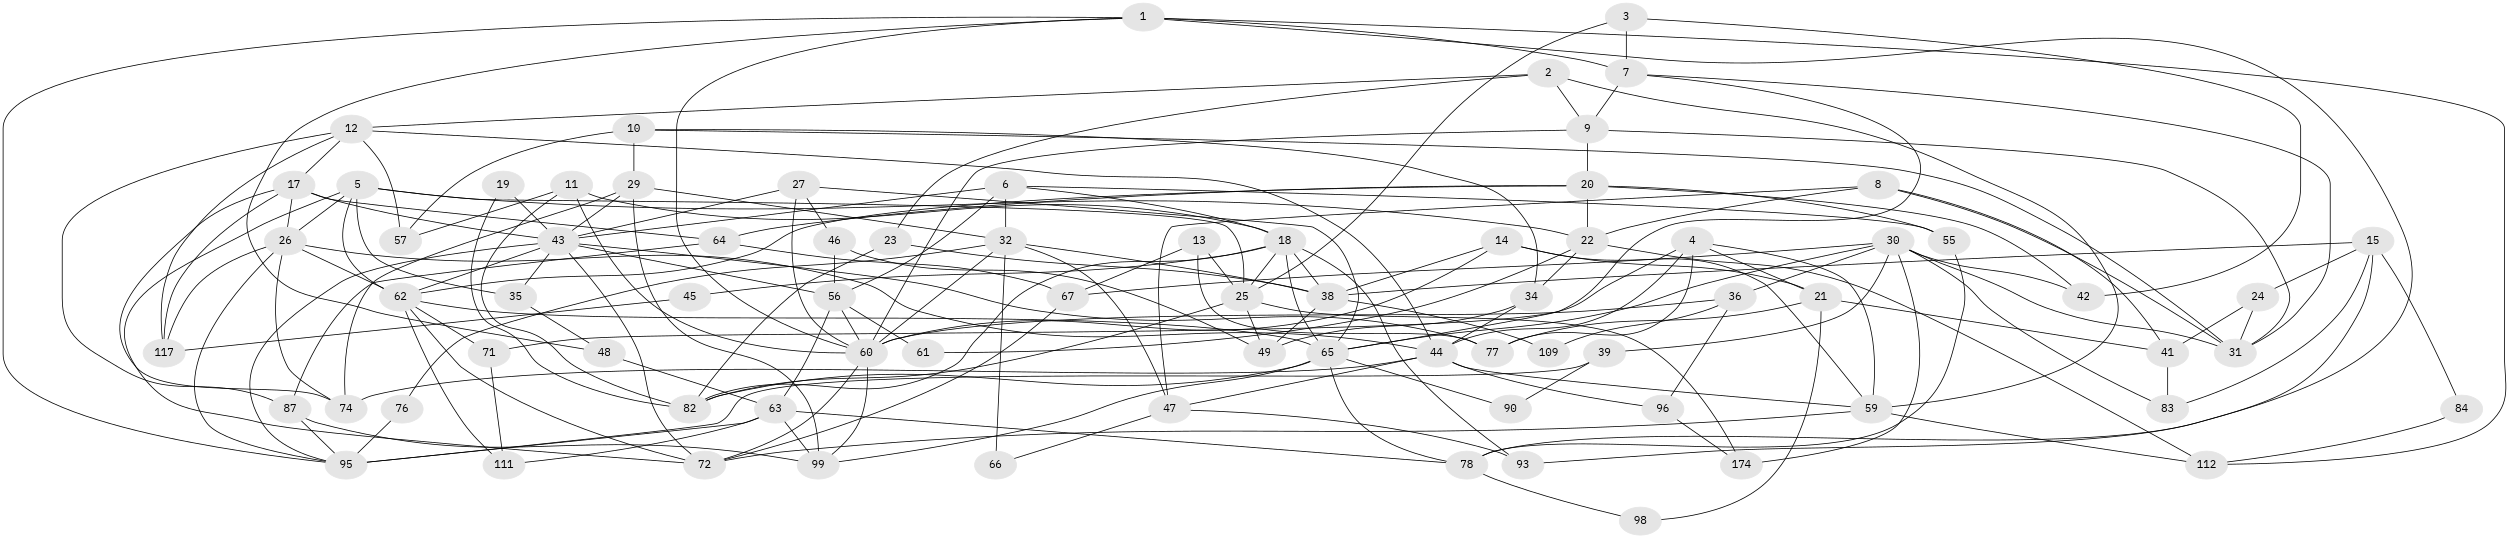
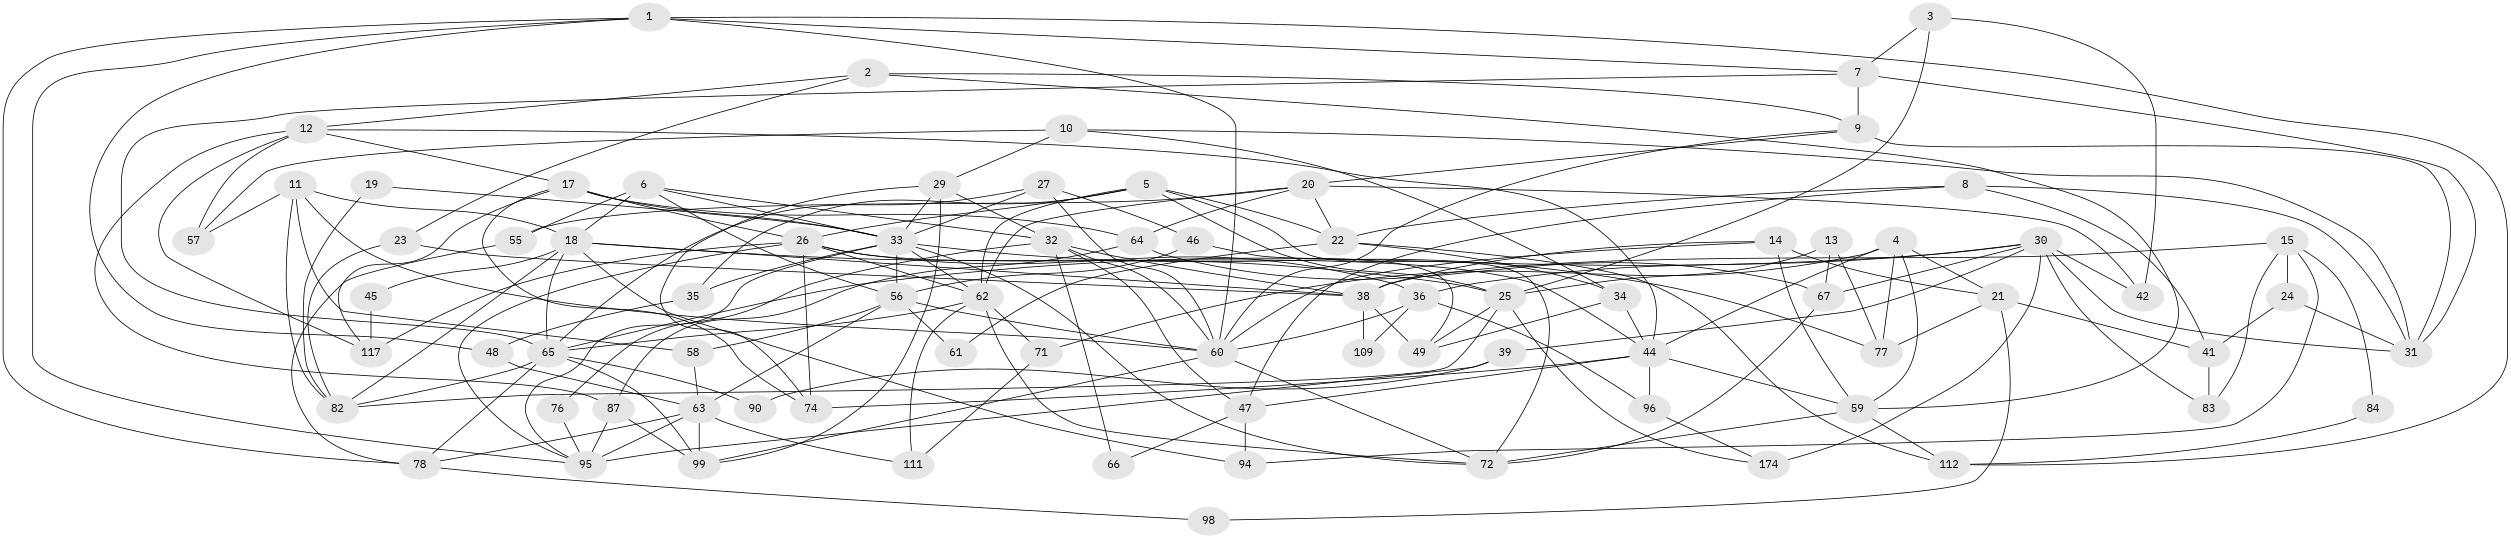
(558, 241) -> (897, 241)
none -> (1114, 260)
none -> (693, 353)
(1523, 465) -> (1245, 465)
